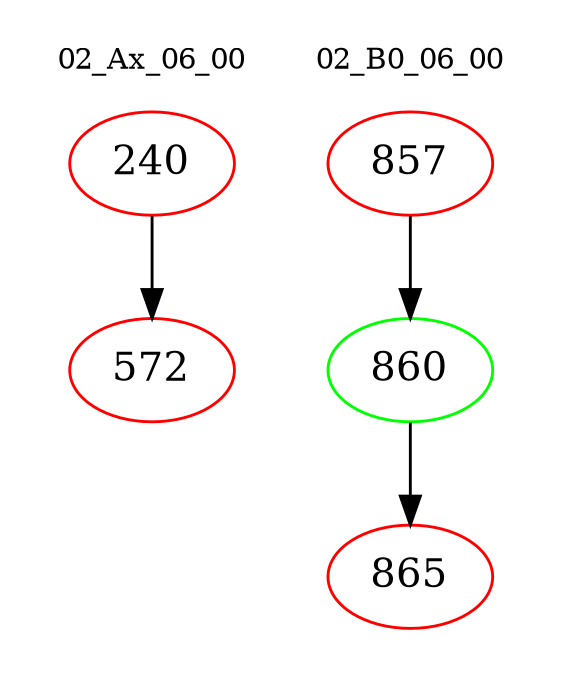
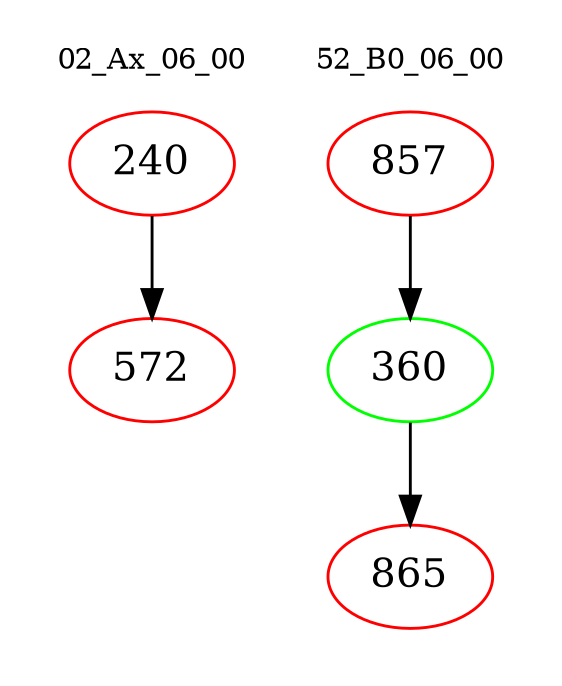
(410, 62) -> (410, 62)
(410, 370) -> (410, 370)
